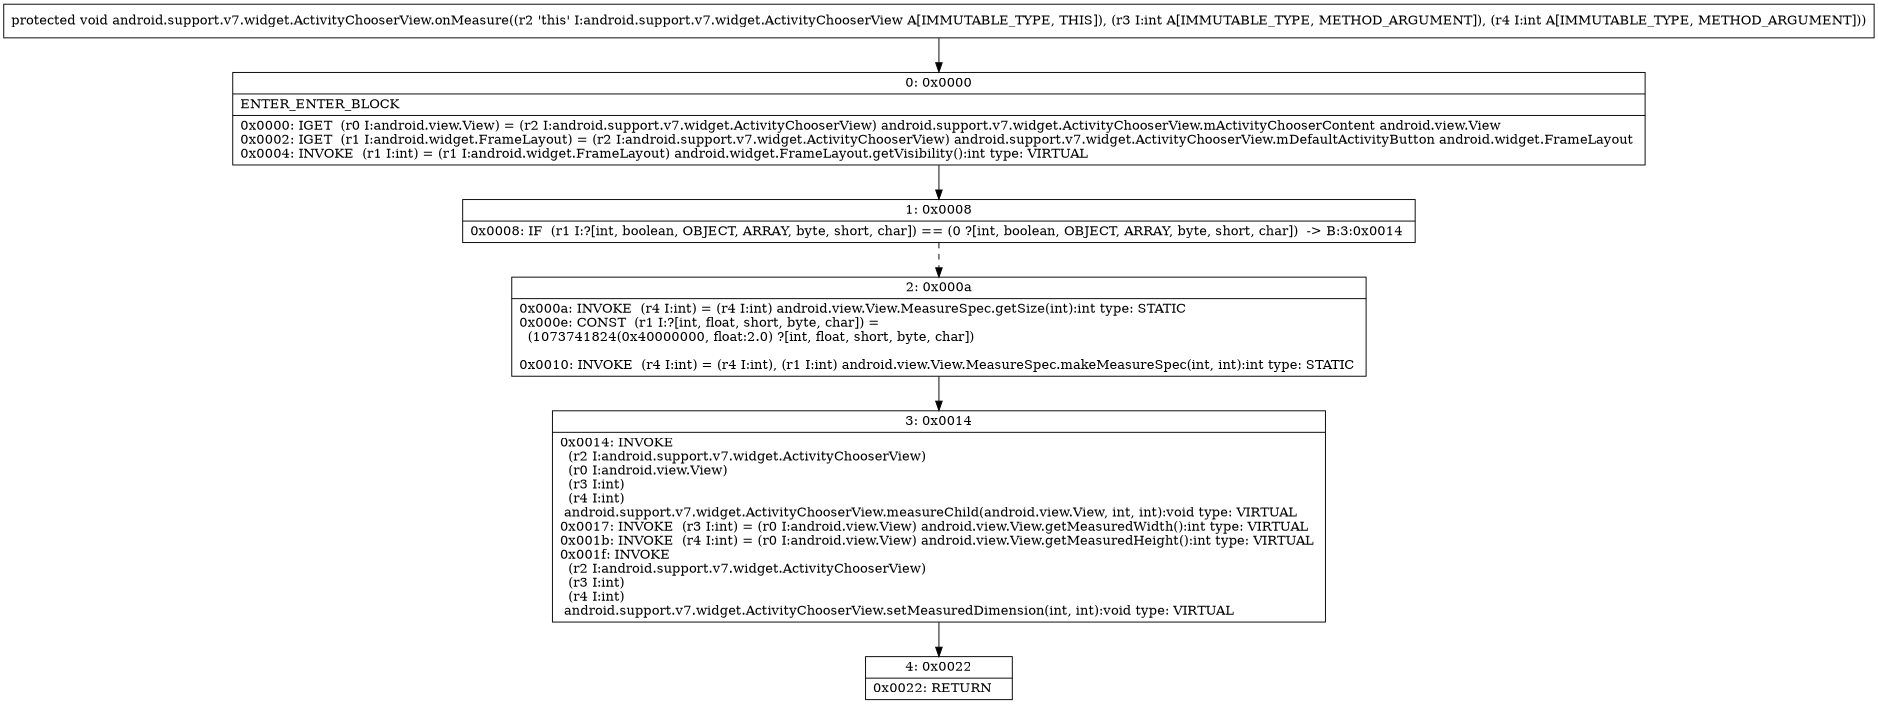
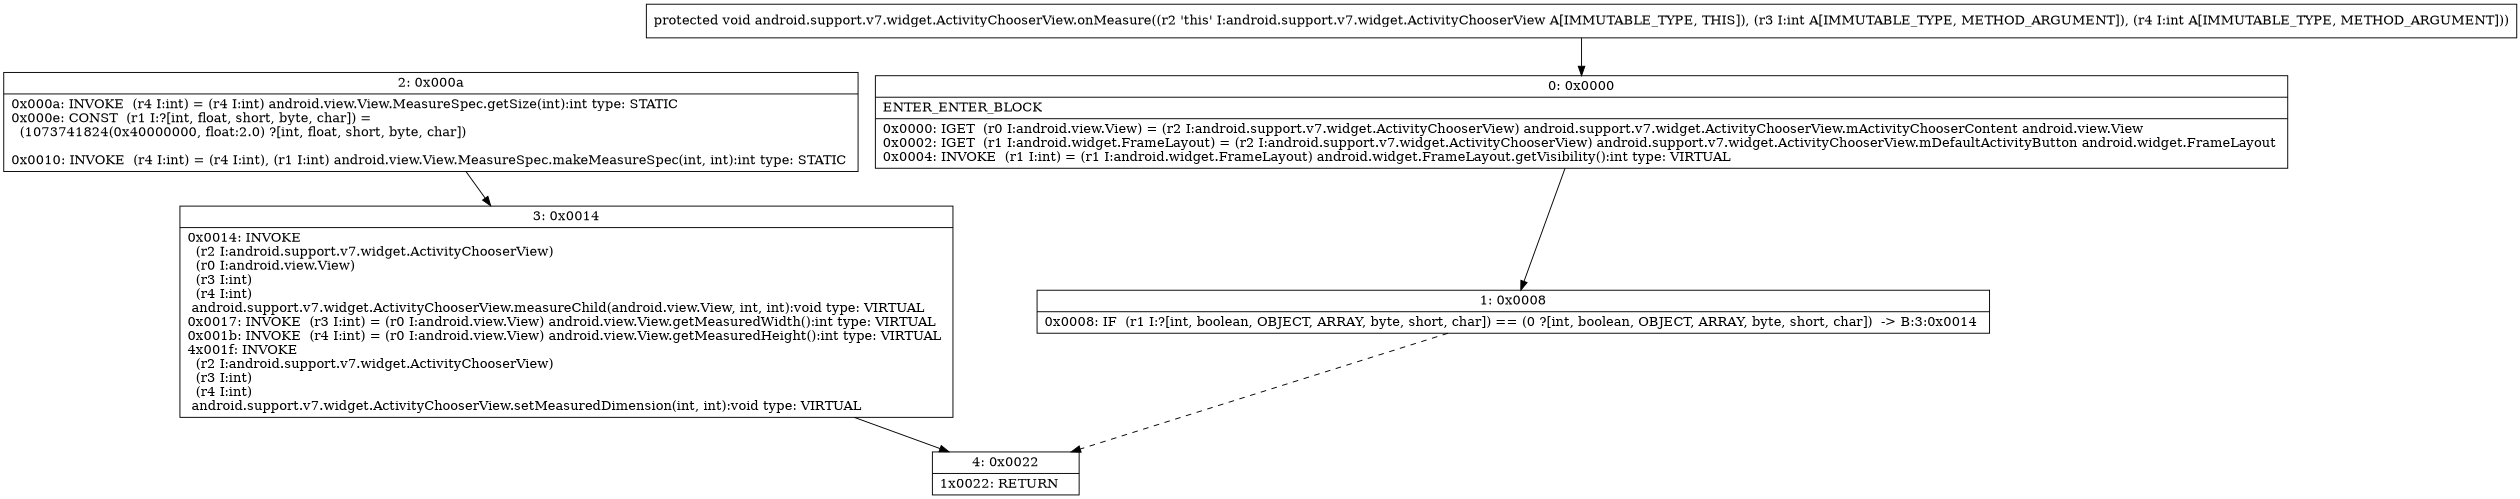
(939, 255) -> (1264, 391)
(619, 555) -> (247, 350)
(939, 688) -> (1006, 484)
